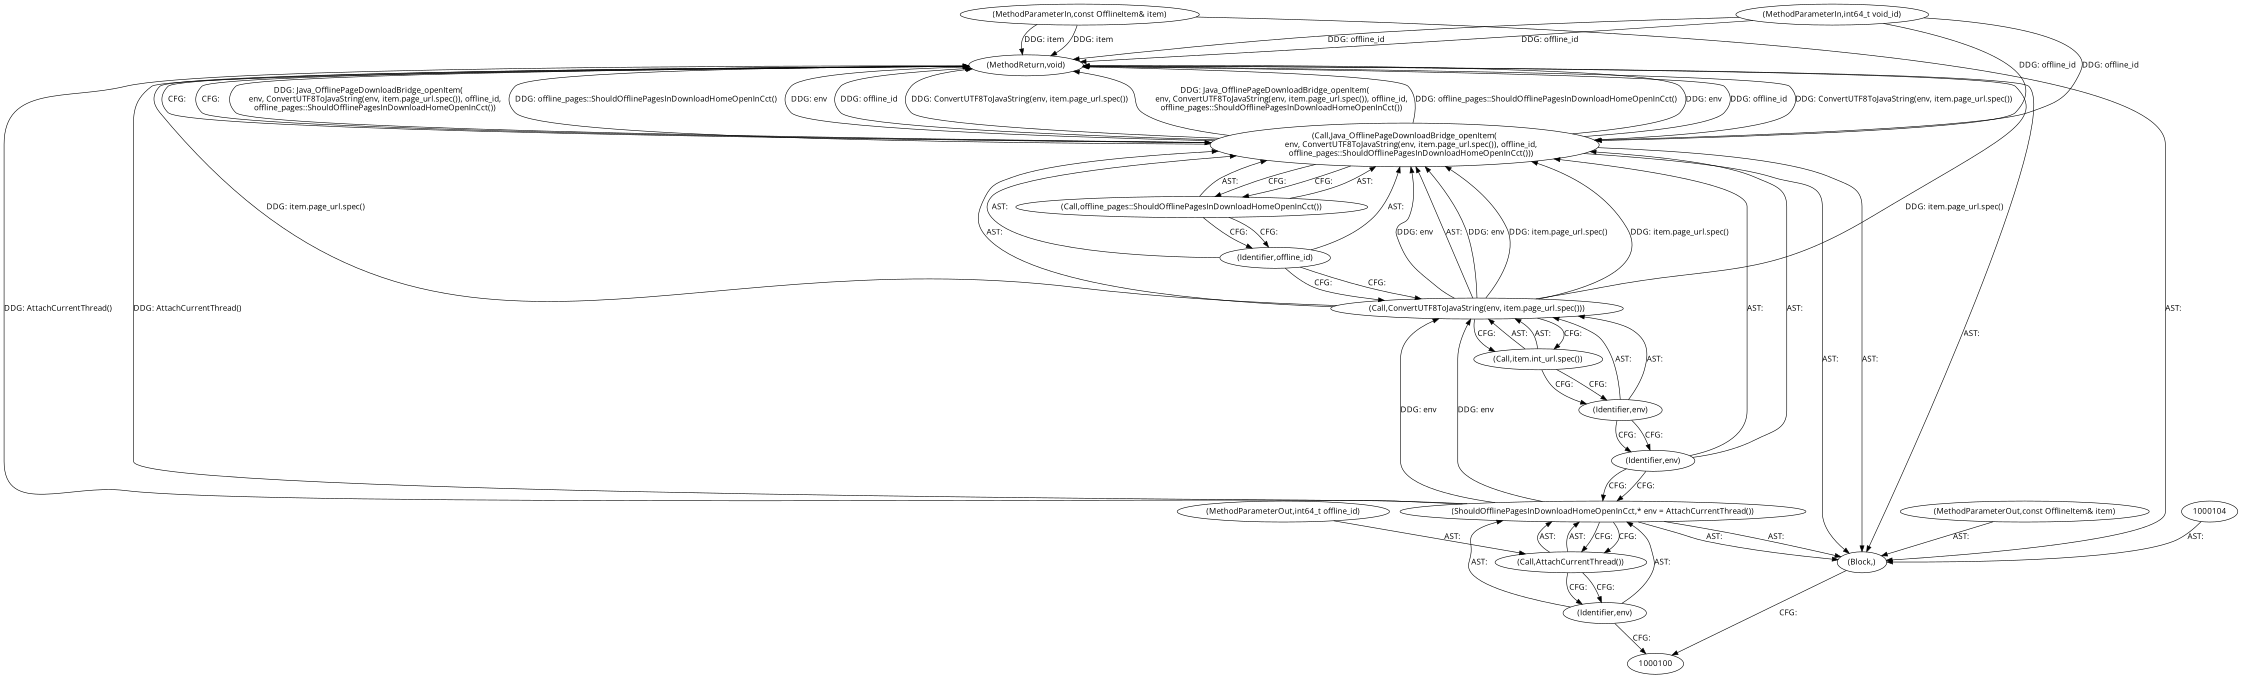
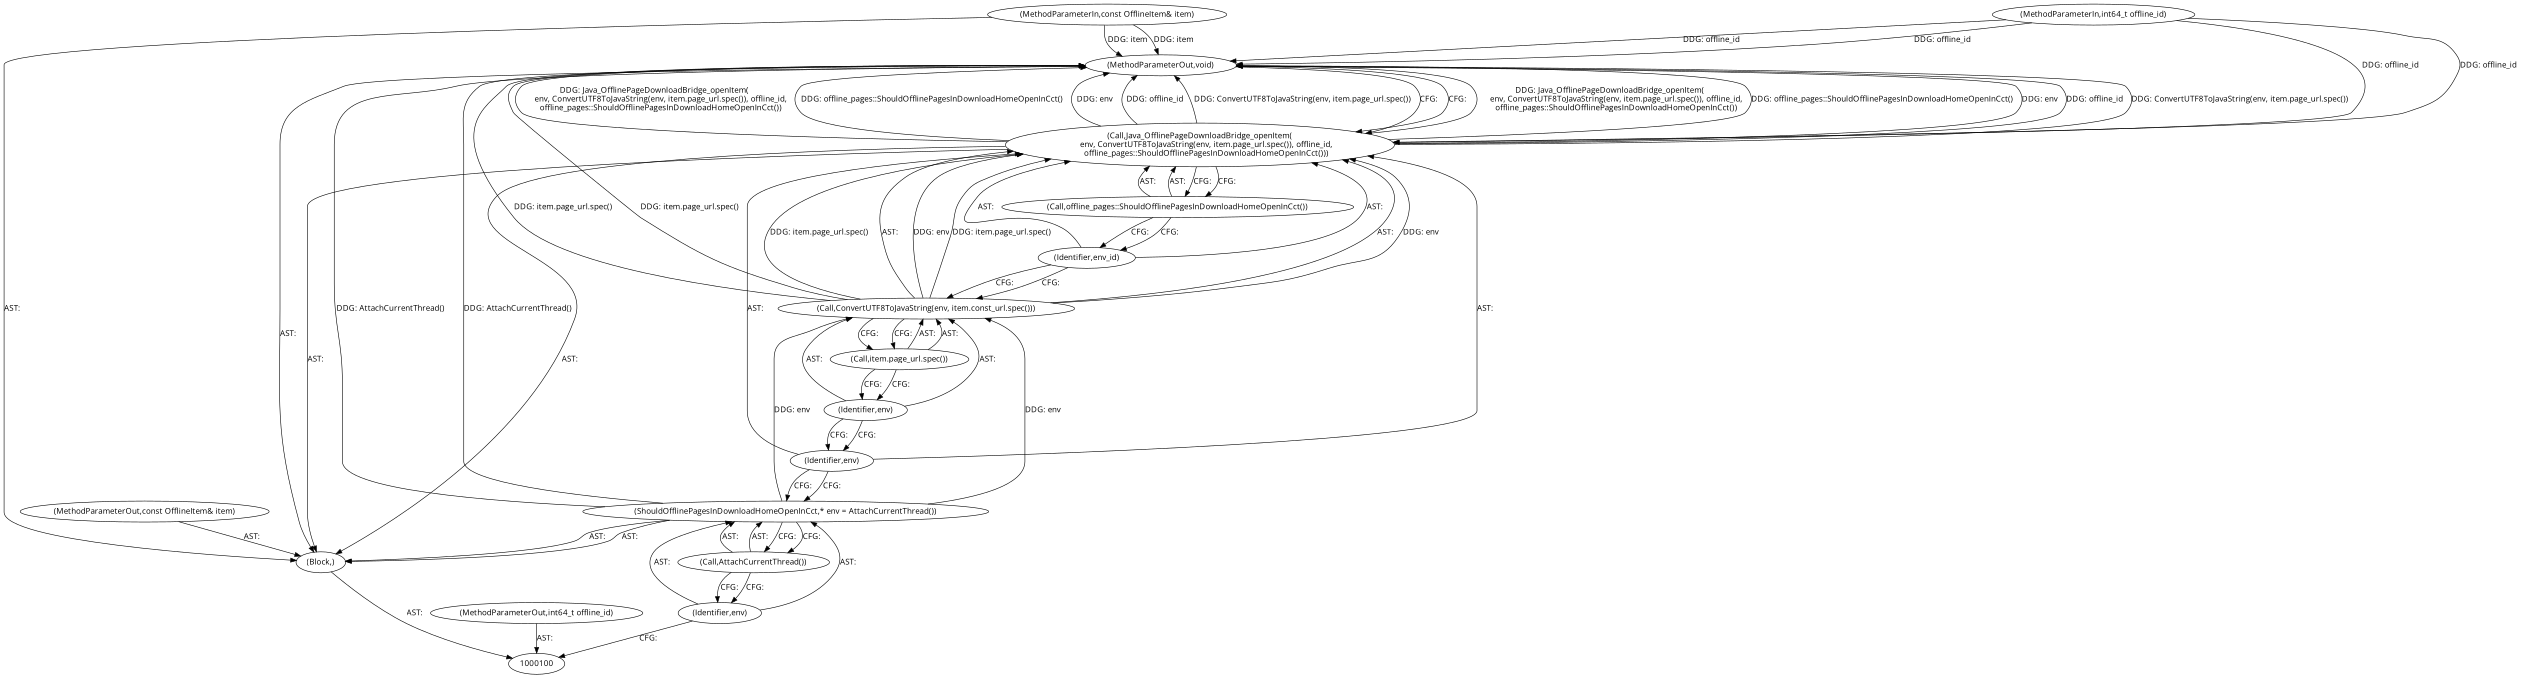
(1832, 15) -> (2094, 15)
(1026, 65) -> (1161, 65)
(1275, 258) -> (1087, 258)
(1477, 309) -> (926, 309)
(1538, 359) -> (900, 359)
(2210, 512) -> none
(1427, 537) -> (537, 636)
(1789, 613) -> (416, 613)
